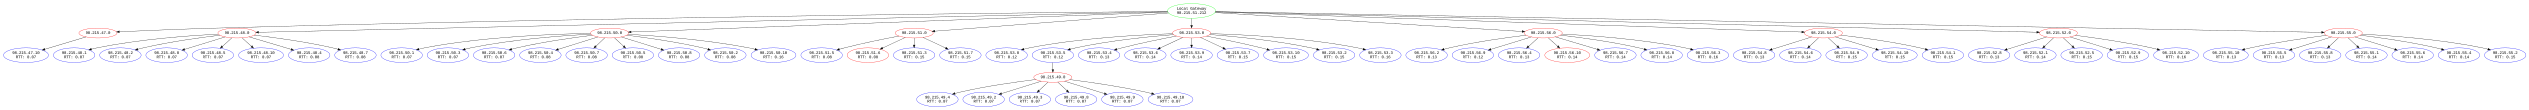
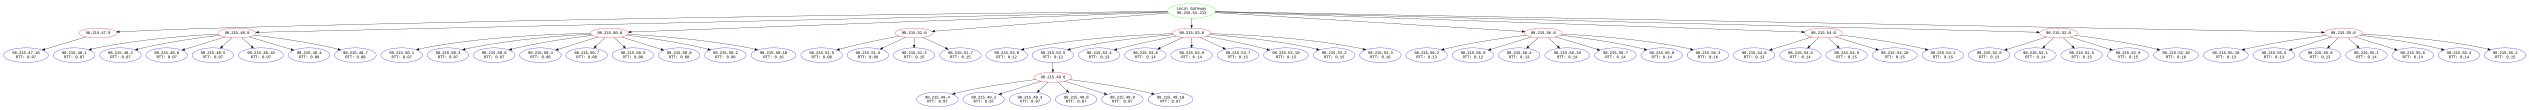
(868, 55) -> (868, 55)
(1567, 55) -> (1567, 55)
